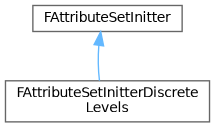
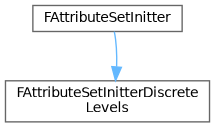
(98, 63) -> (116, 49)
